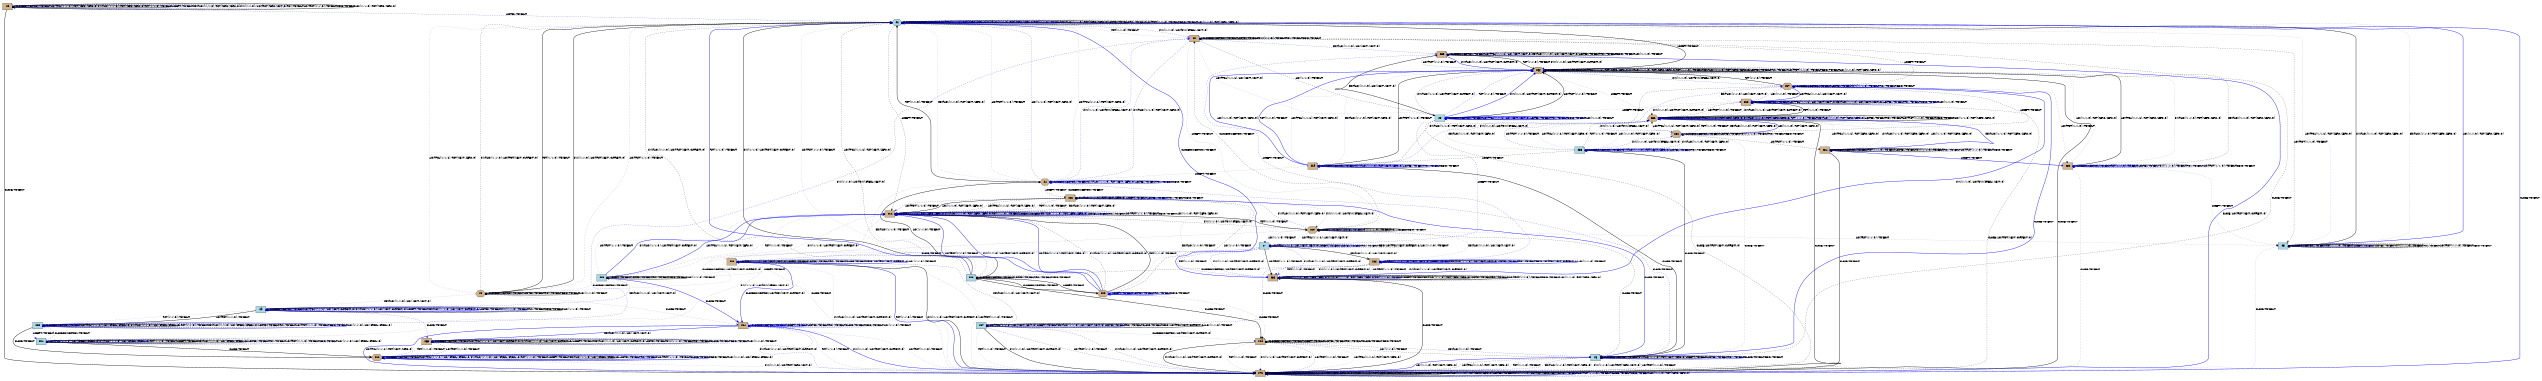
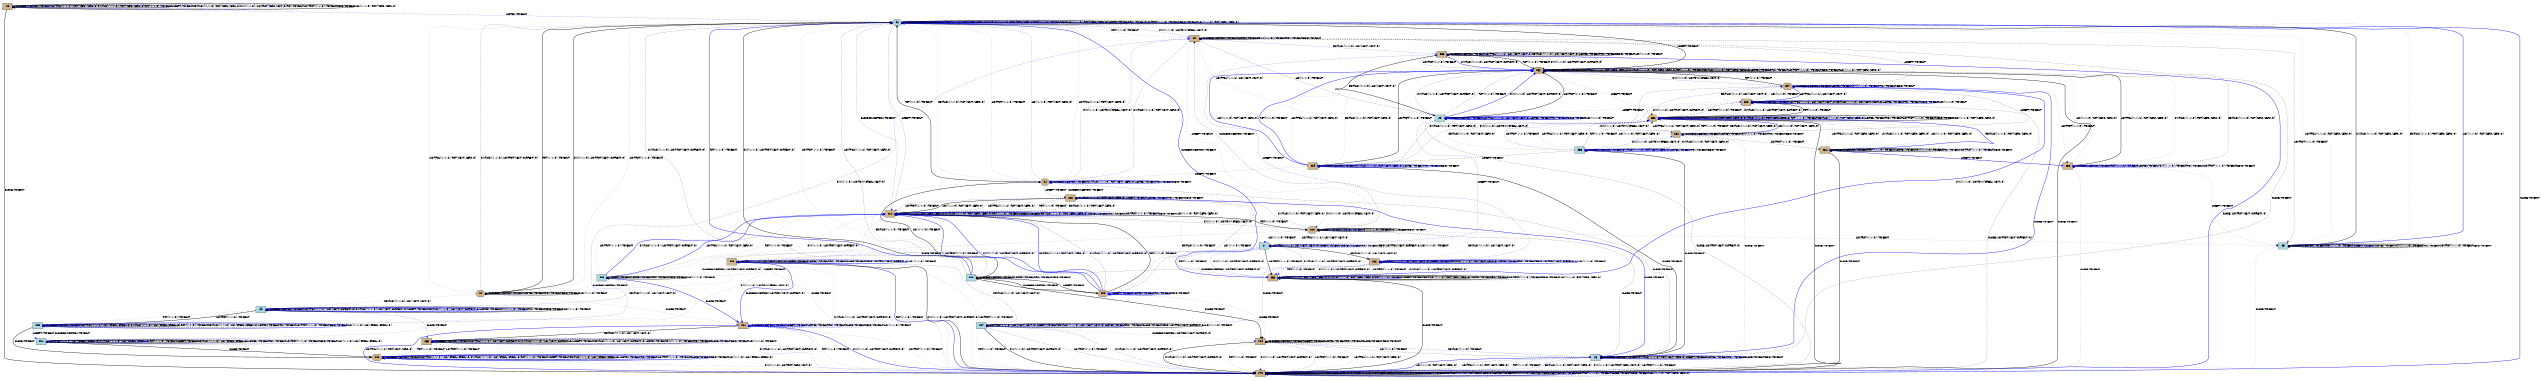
none -> (858, 116)
(1435, 208) -> (1435, 208)
(586, 334) -> (586, 334)
